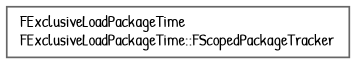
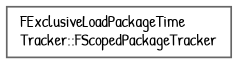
(178, 32) -> (119, 32)
